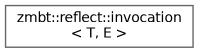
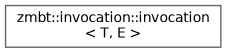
(99, 26) -> (113, 26)
